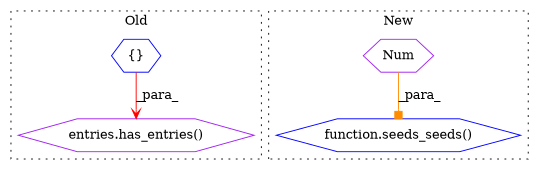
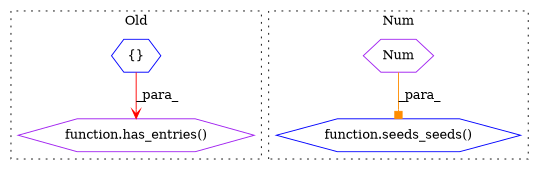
(398, 21) -> (398, 21)
(136, 135) -> (136, 135)
